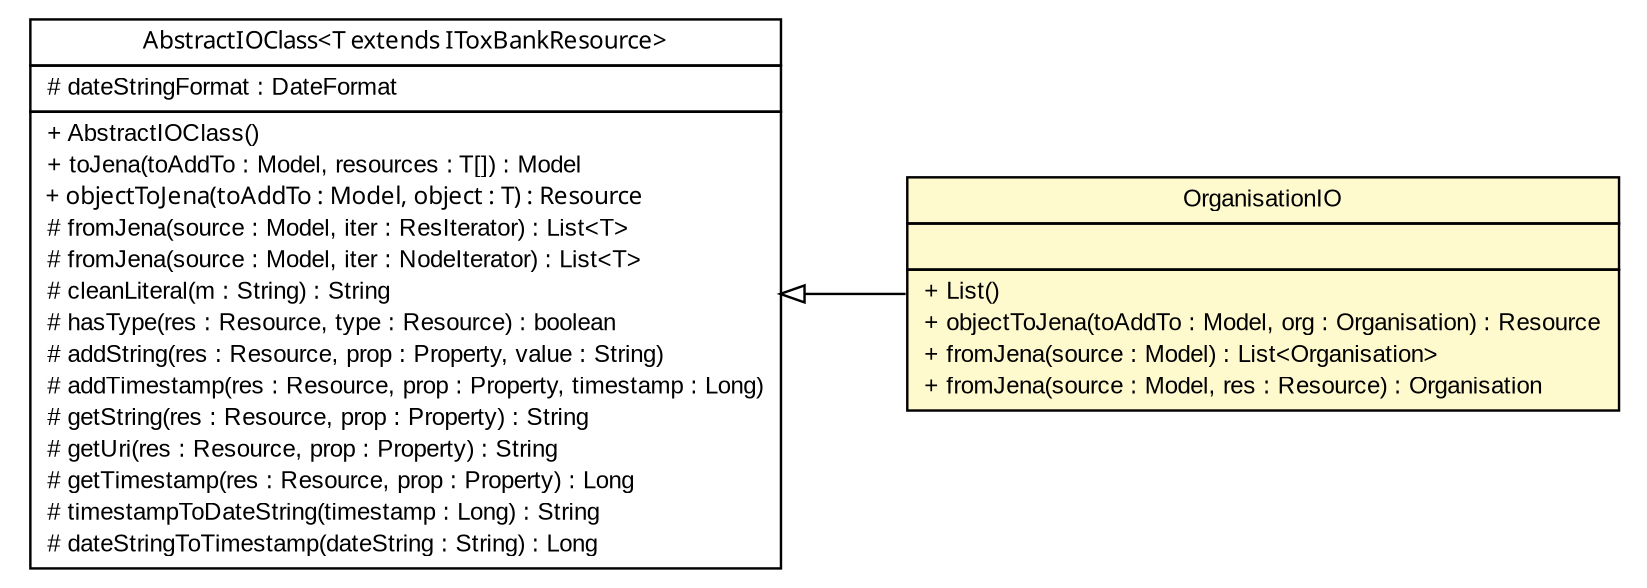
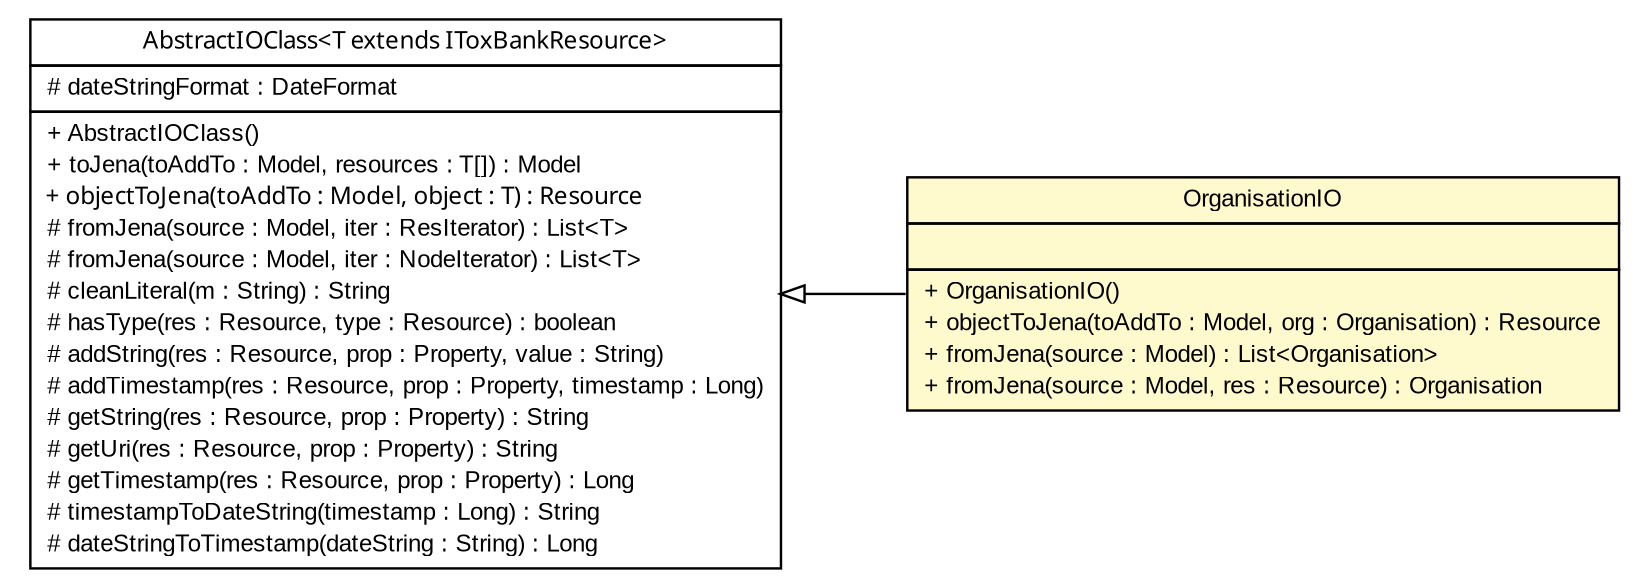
(962, 292) -> (1023, 292)
